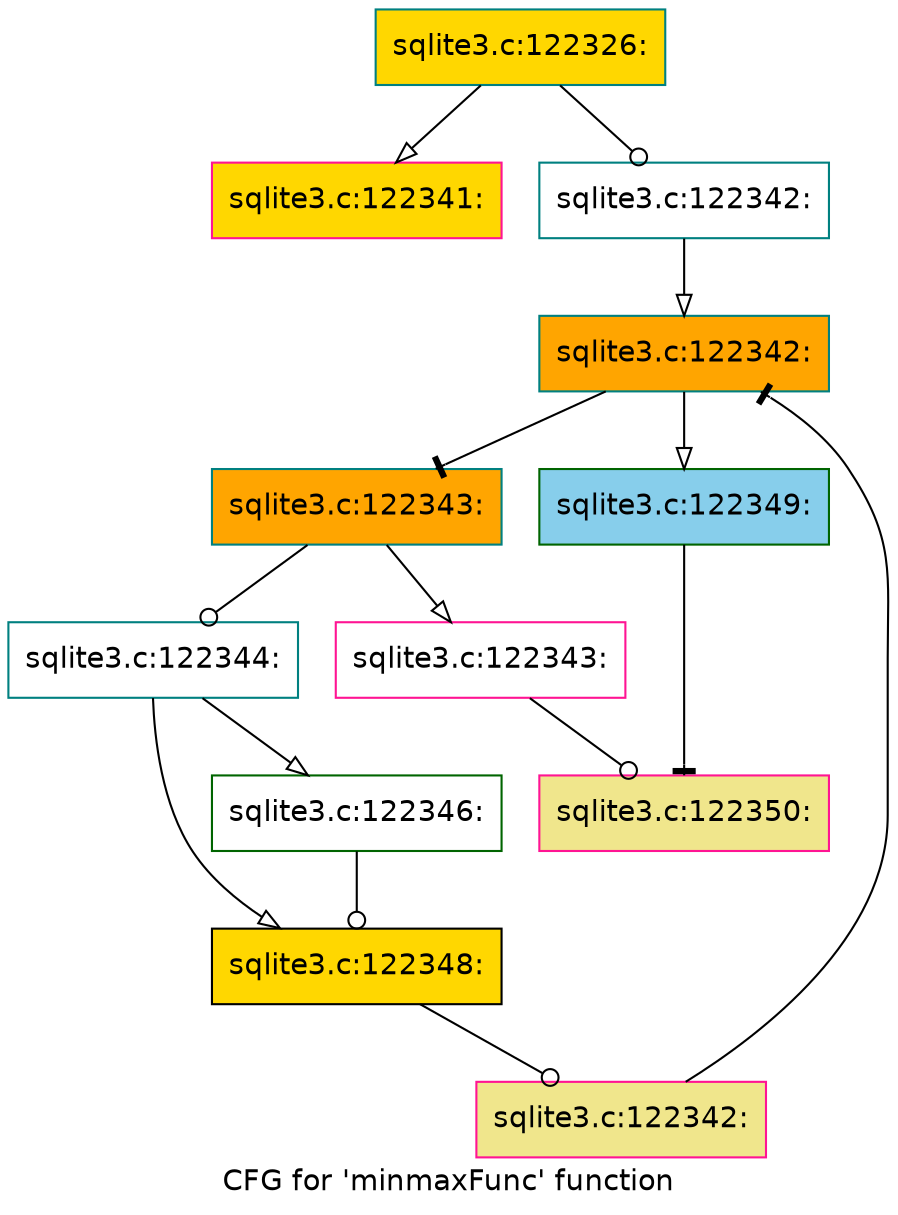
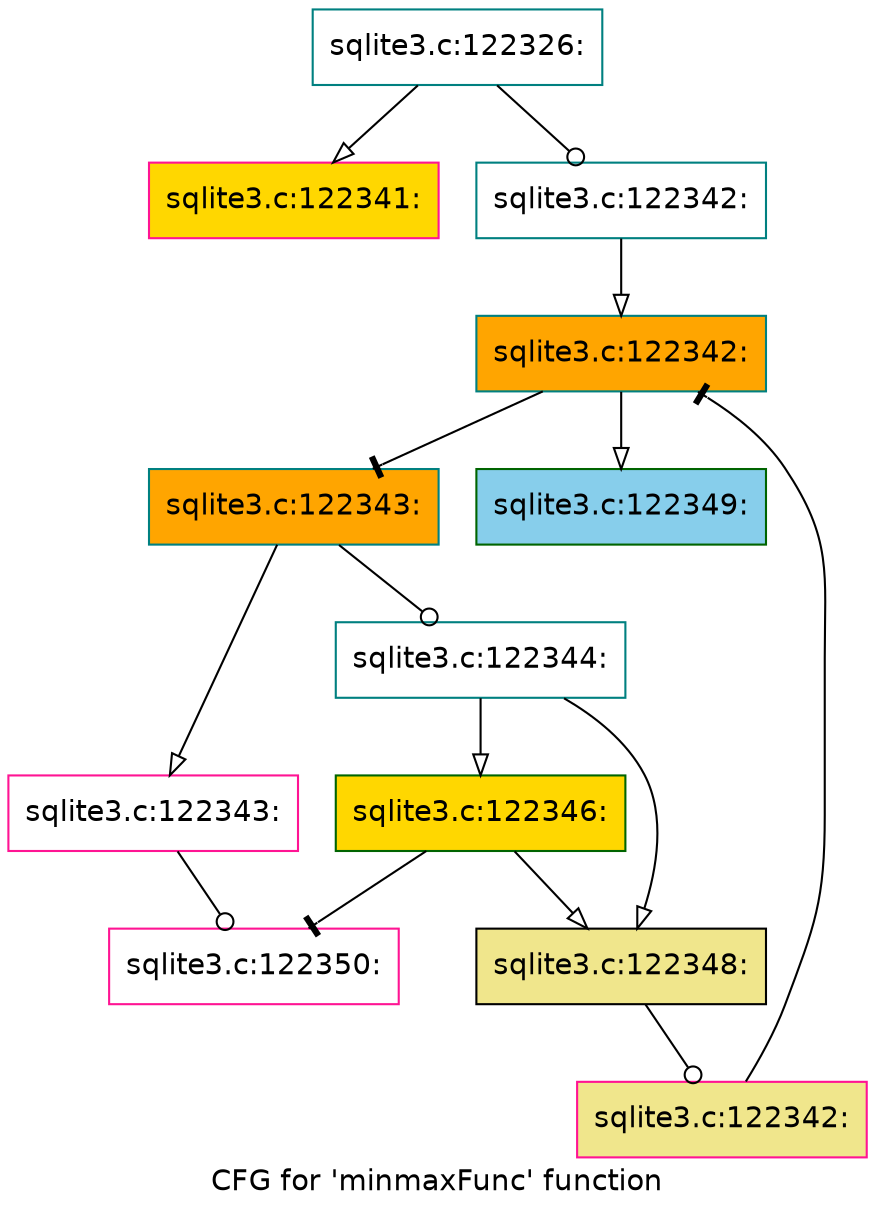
(520, 47) -> (457, 47)
(684, 655) -> (372, 887)
(357, 813) -> (481, 813)
(684, 813) -> (254, 966)
(357, 882) -> (544, 882)
(357, 966) -> (621, 966)
